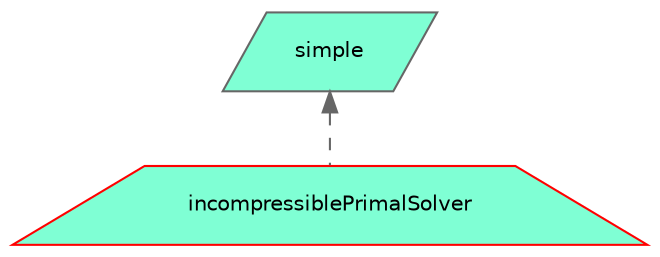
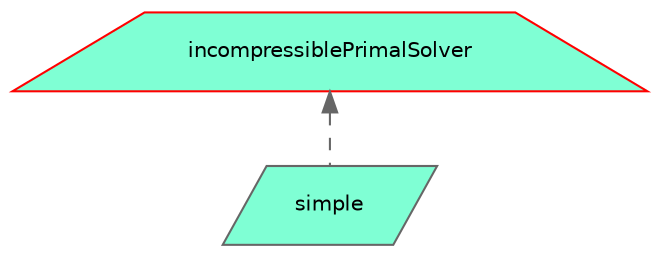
(330, 139) -> (330, 139)
